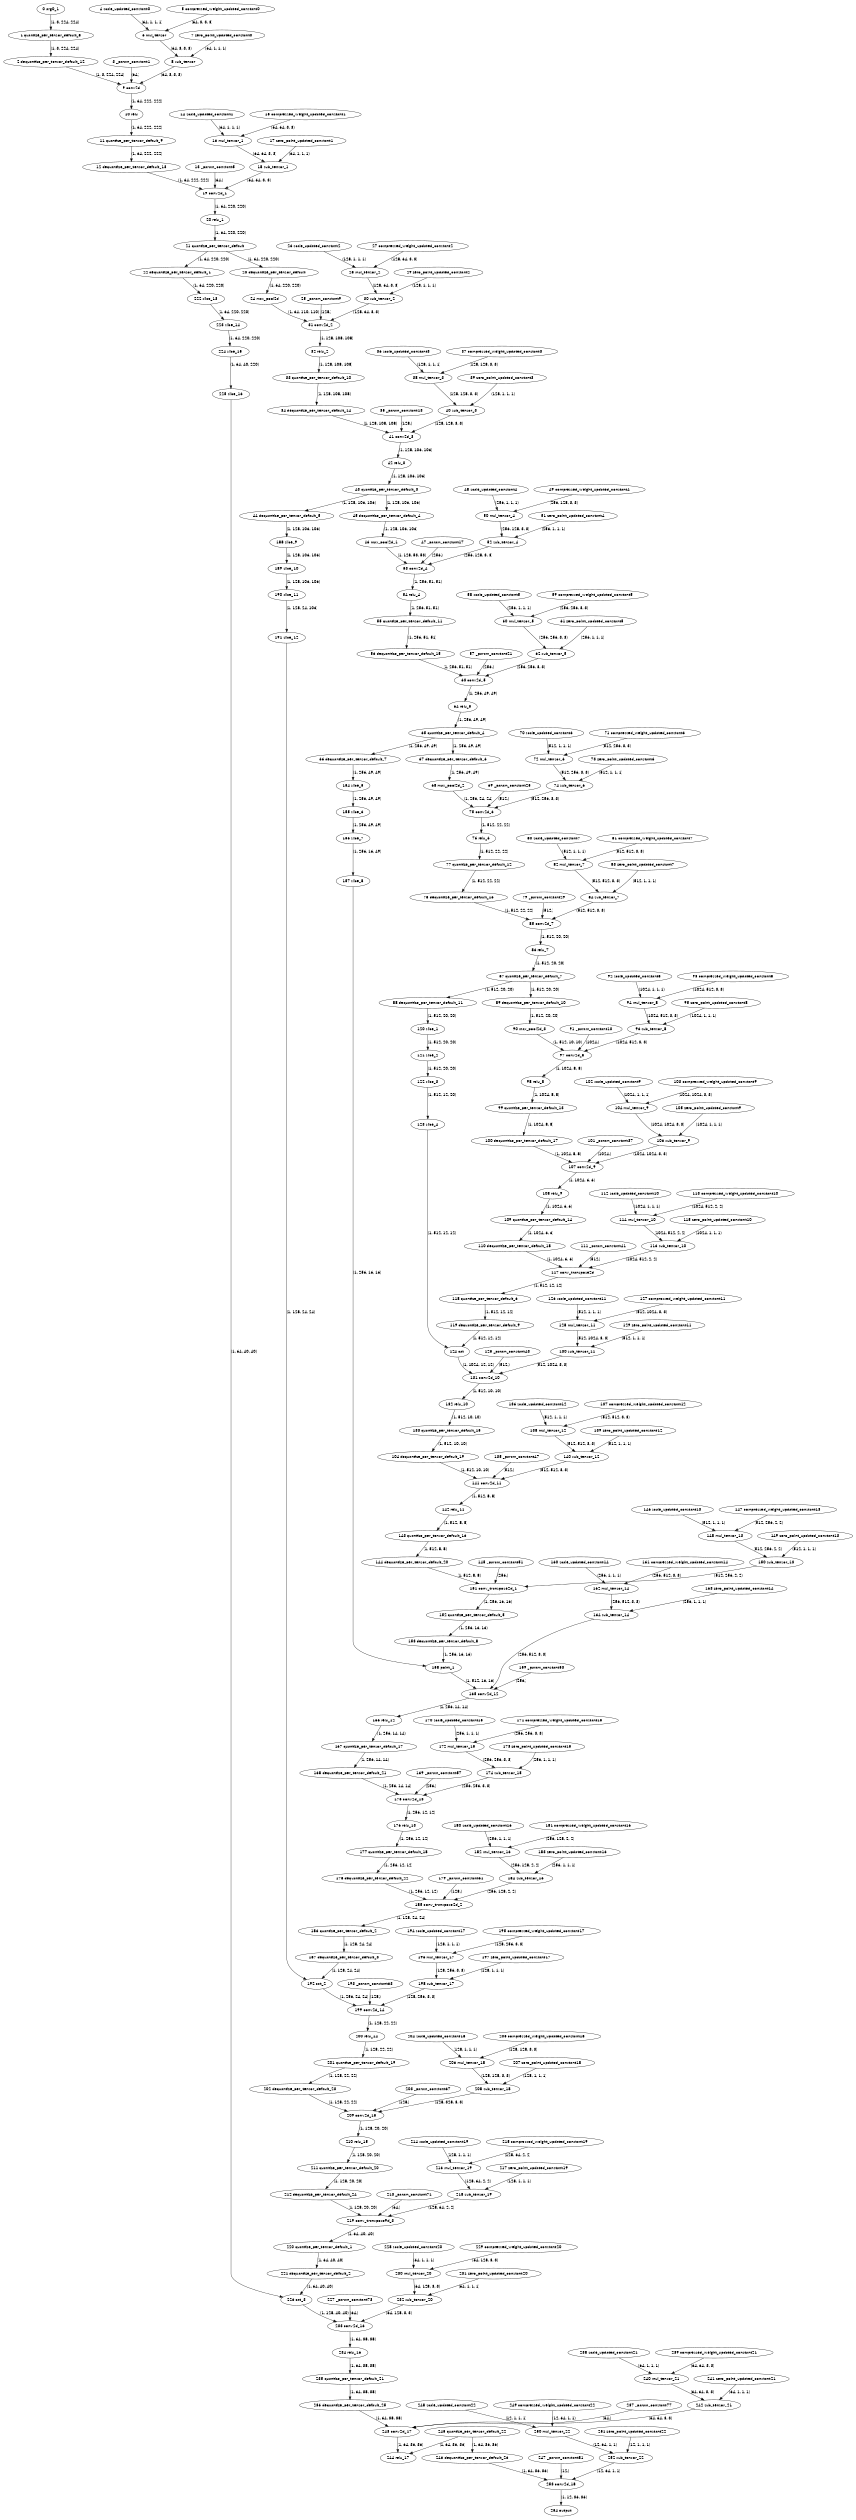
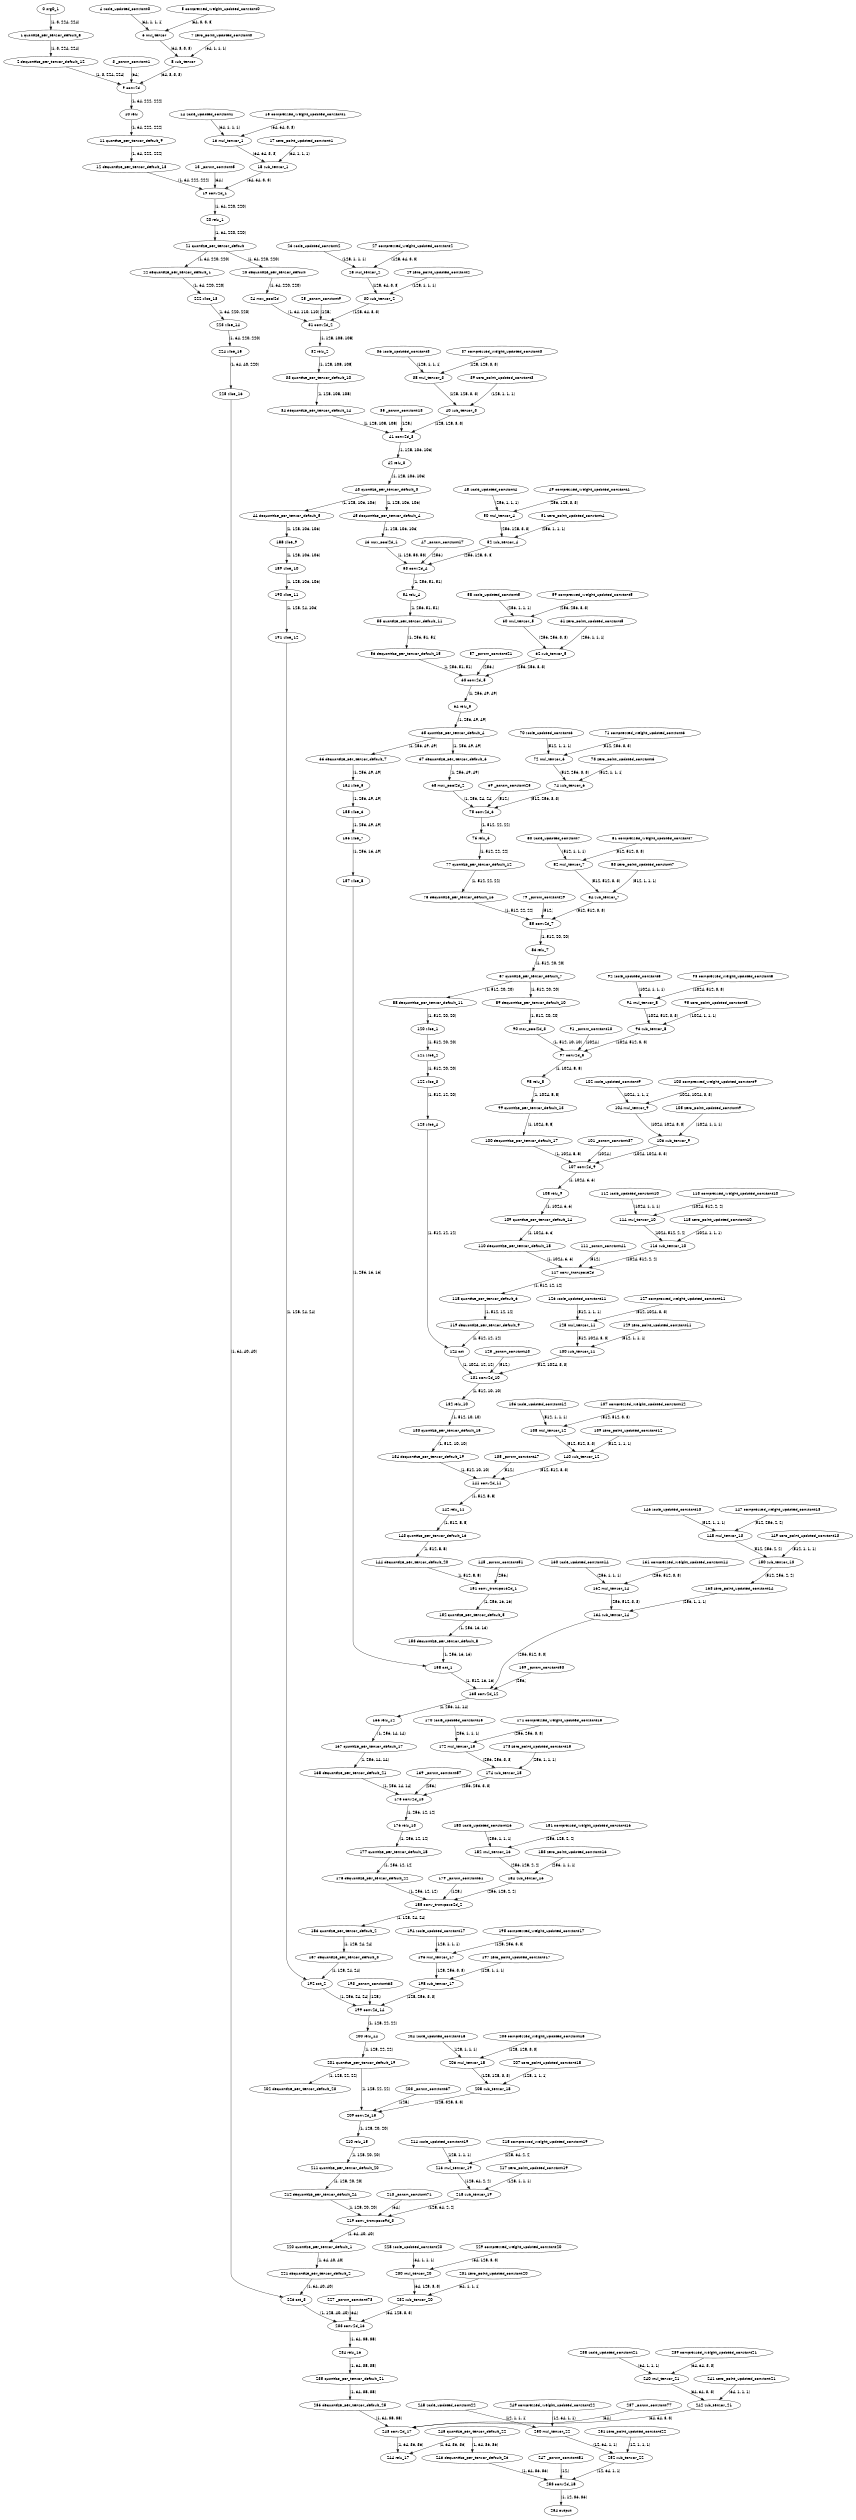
(428, 1457) -> (428, 1457)
(643, 1581) -> (763, 1576)
(443, 1668) -> (443, 1668)
(326, 2103) -> (362, 2088)
